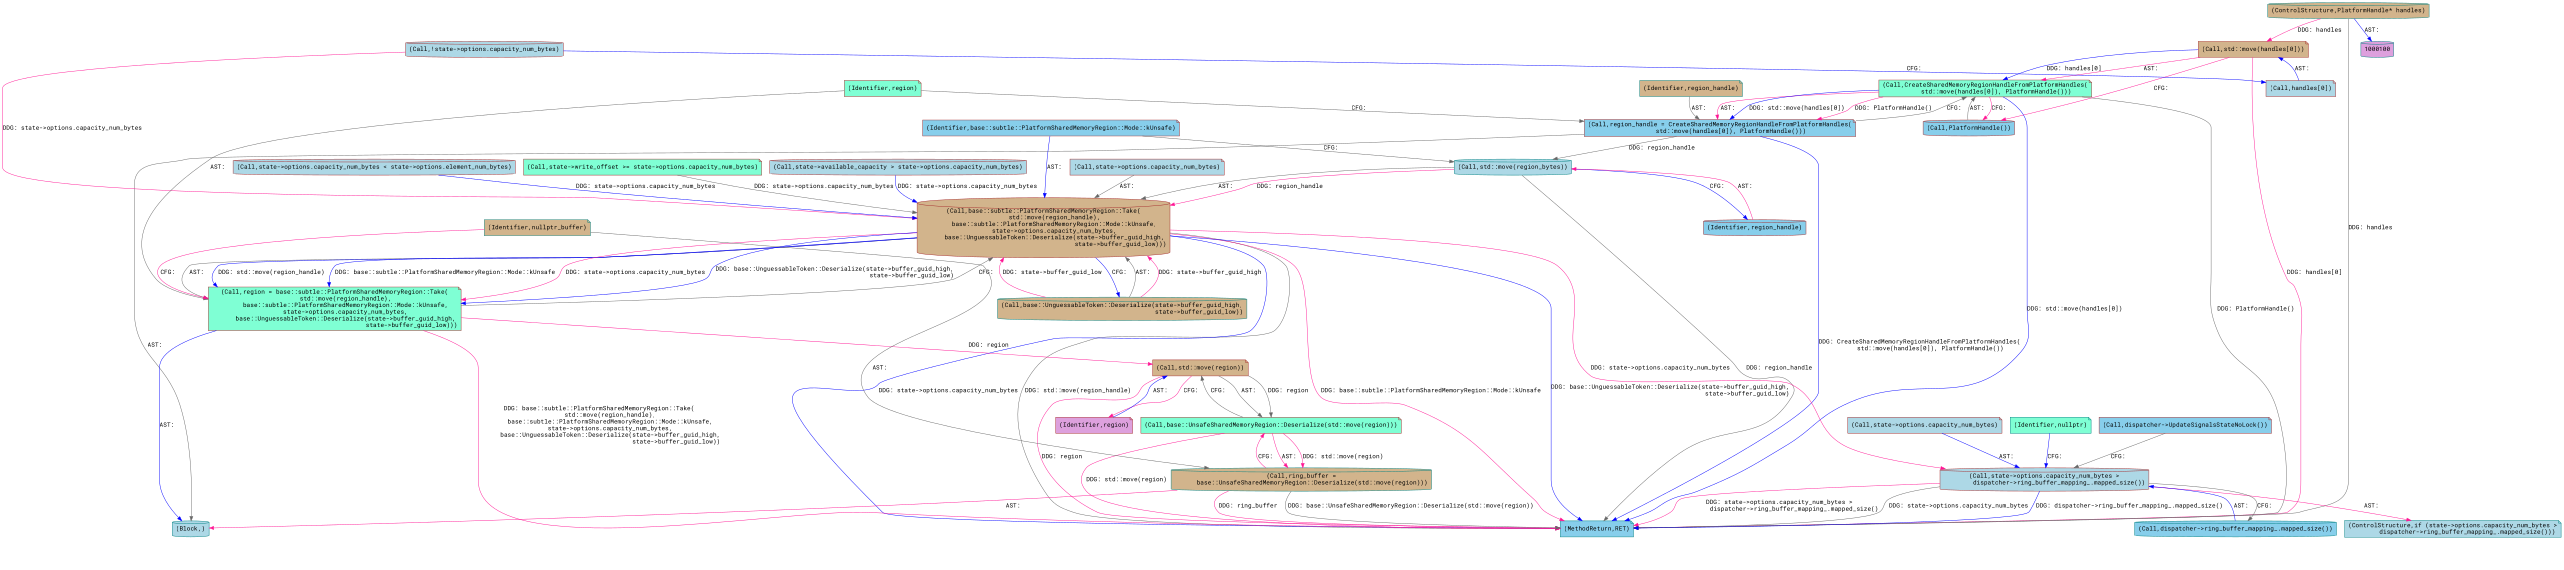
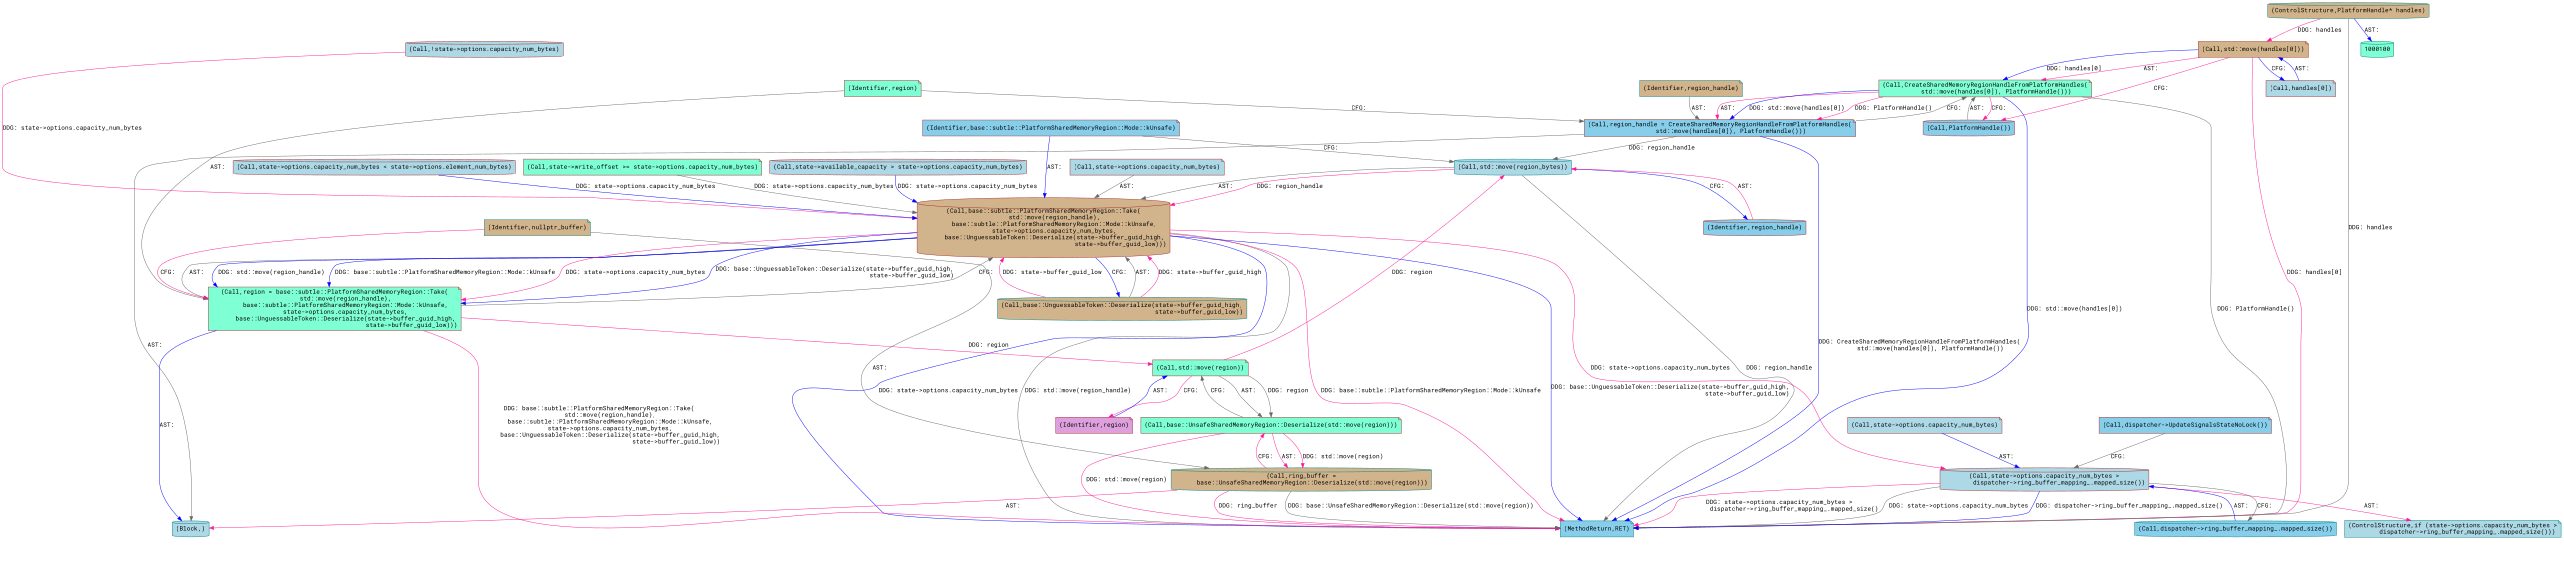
(2377, 49) -> (2377, 49)
(1412, 63) -> (2268, 69)
(1200, 368) -> (1200, 368)
(2051, 425) -> none
(1197, 520) -> (1370, 281)
